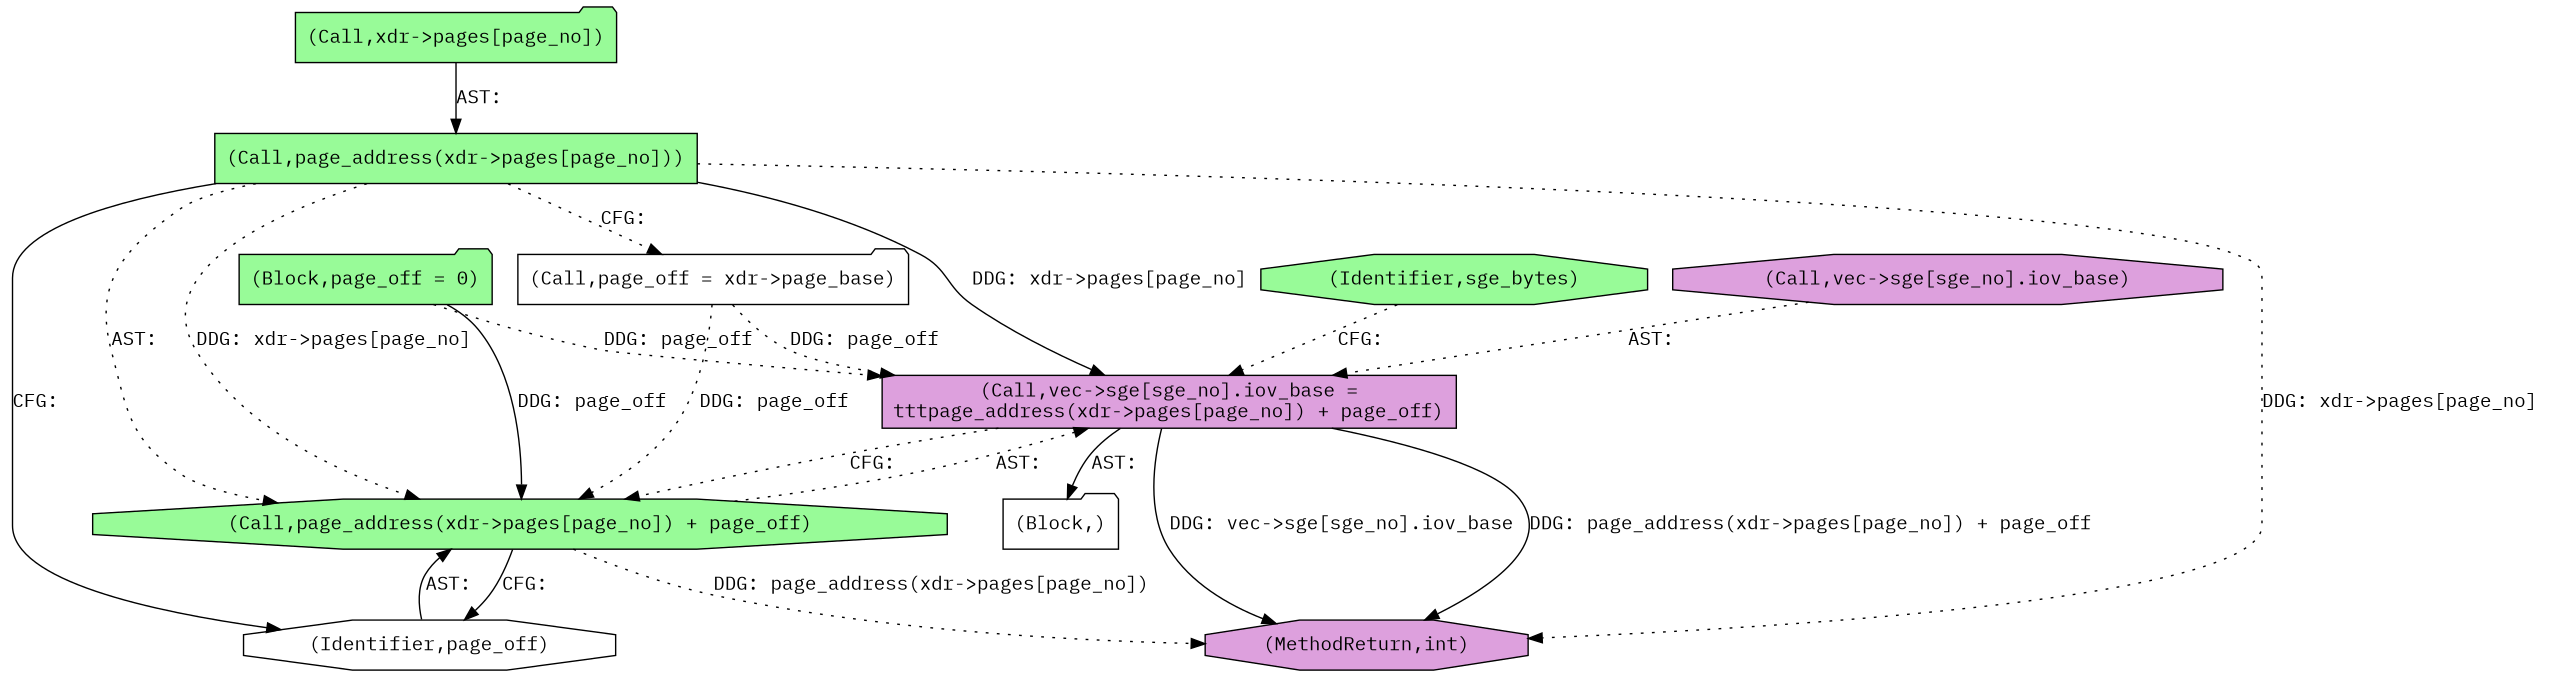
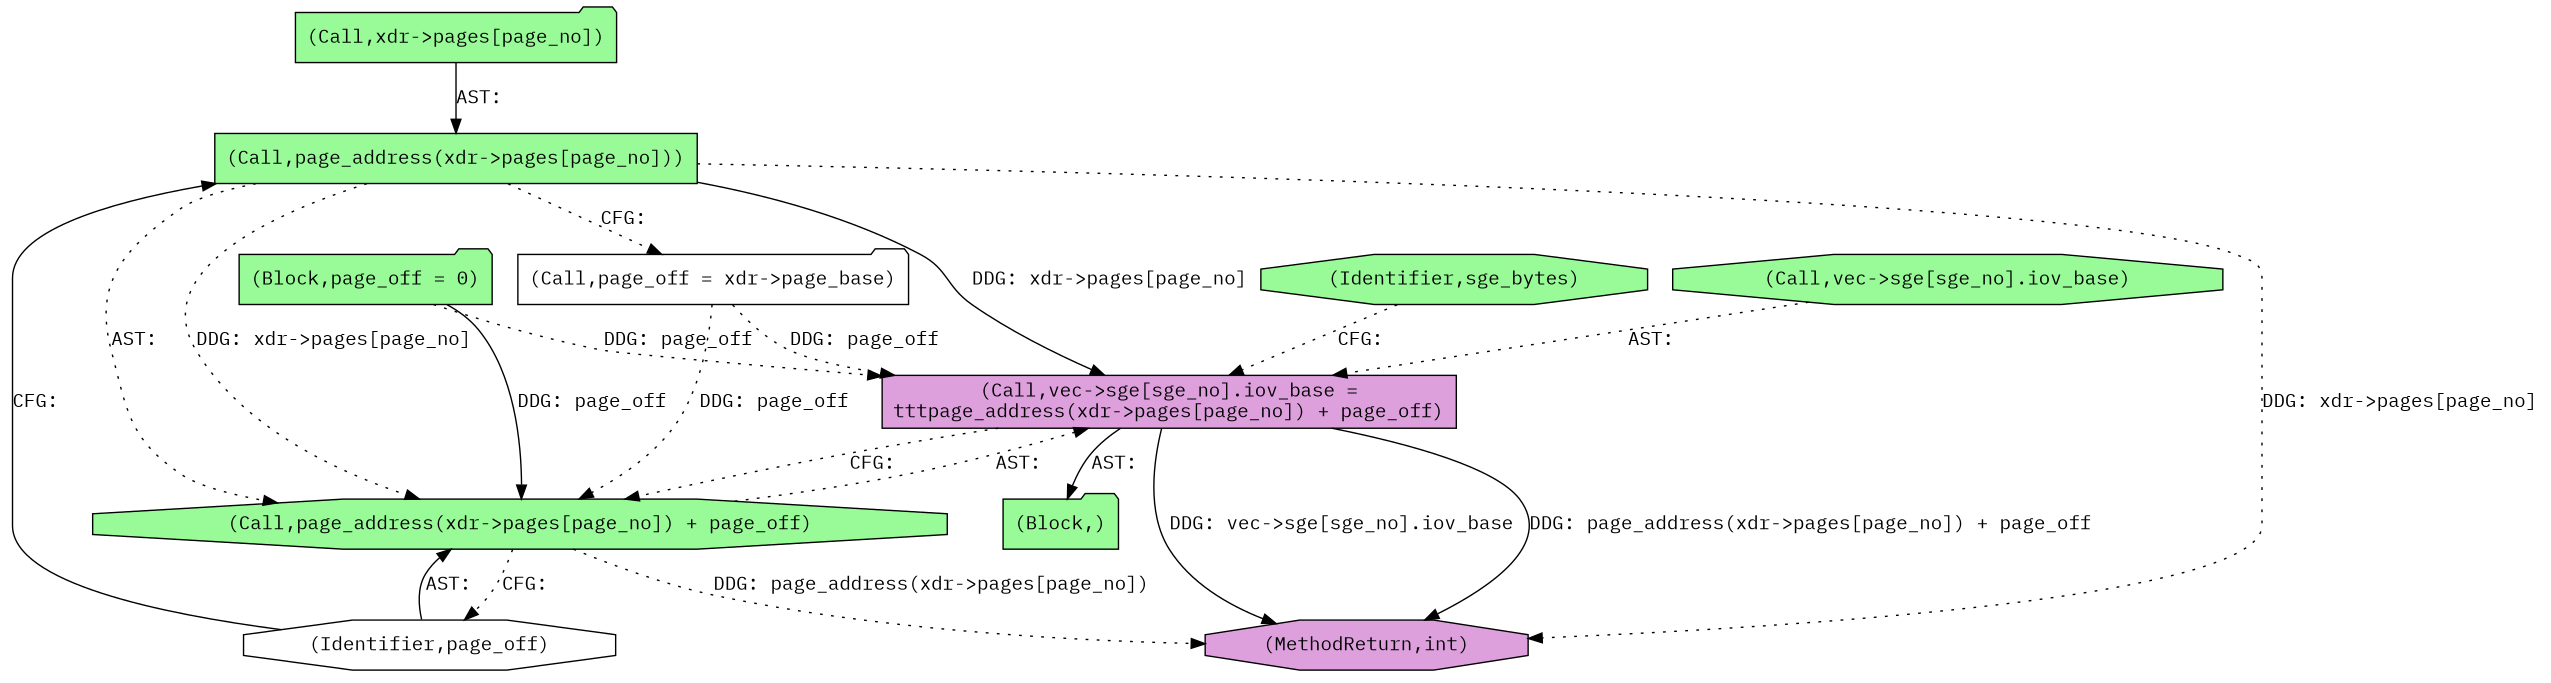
(1948, 279) -> (1948, 279)
(13, 427) -> (13, 441)
(1061, 524) -> (1061, 524)
(498, 582) -> (498, 582)
